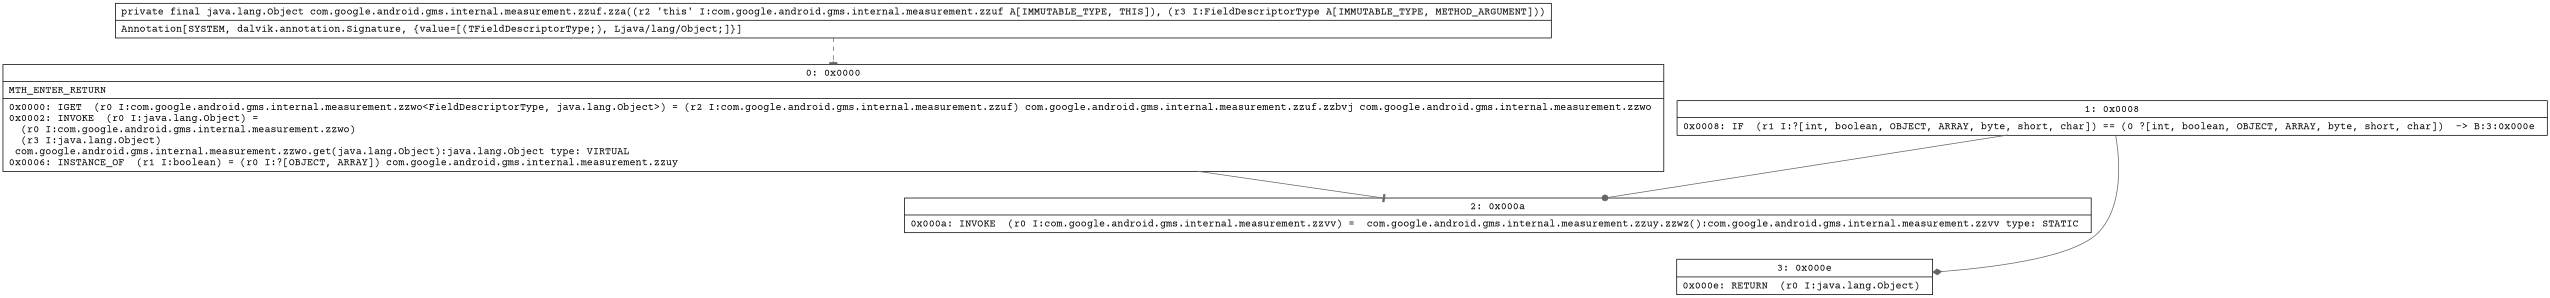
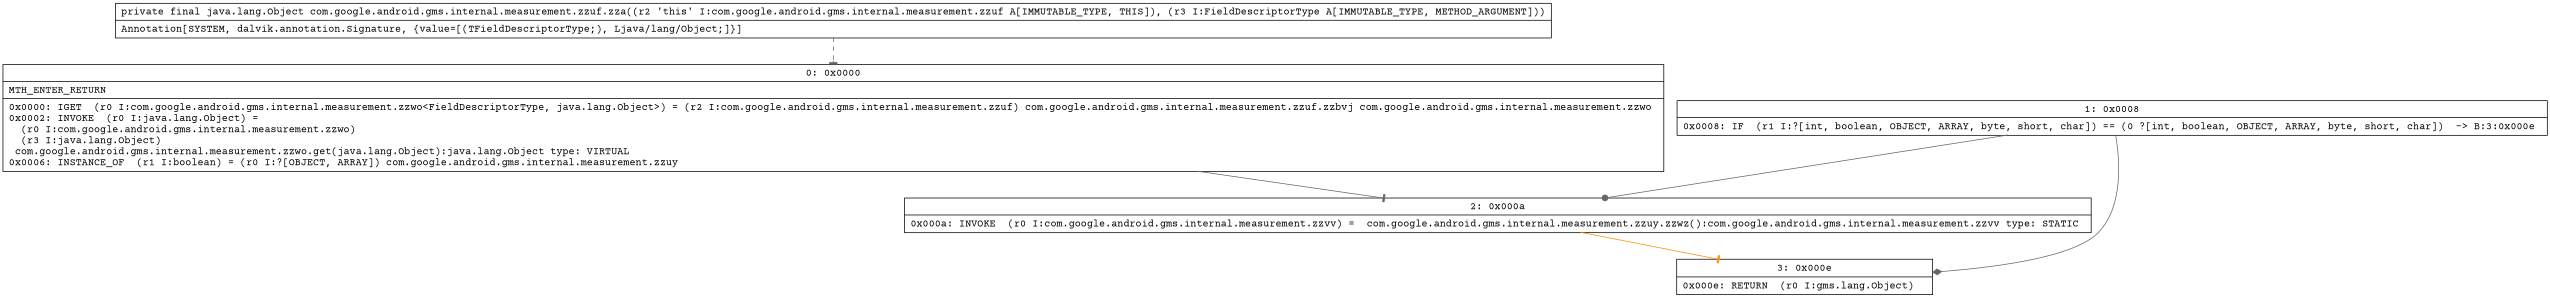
none -> (1648, 246)
(1805, 285) -> (1801, 285)
